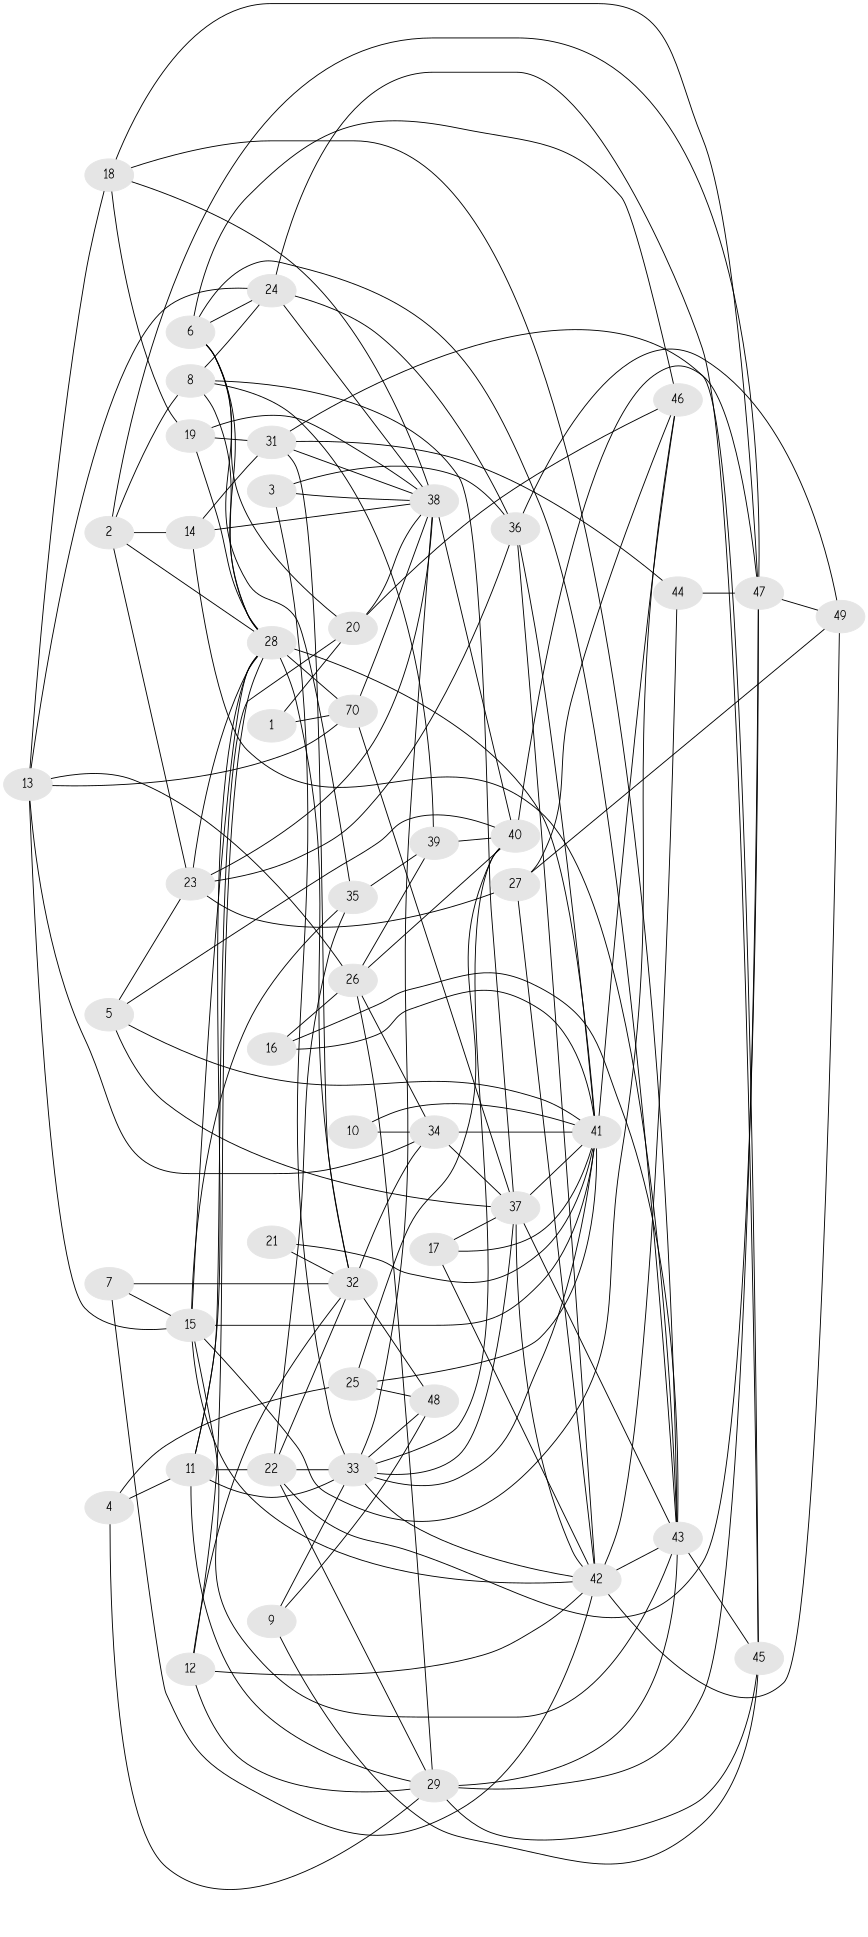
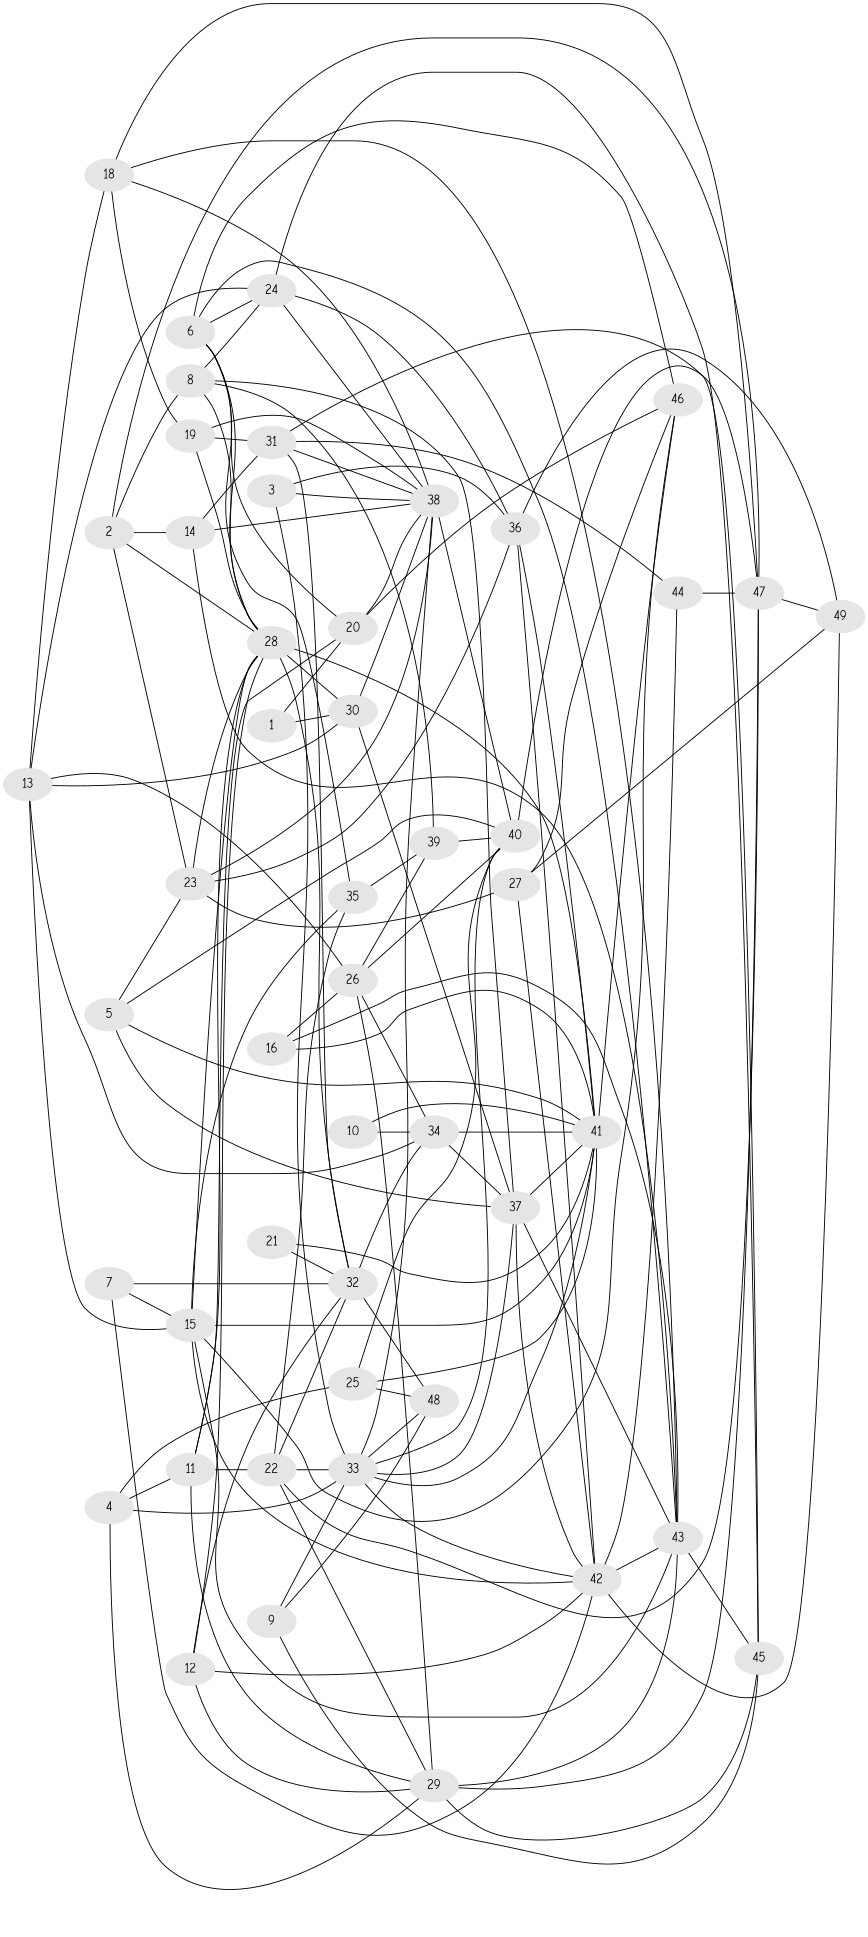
(353, 711) -> (353, 711)
(434, 1249) -> none
(272, 1497) -> (237, 1511)
